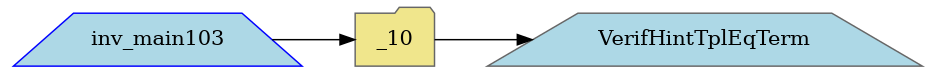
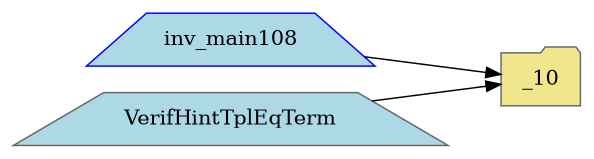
(158, 40) -> (231, 40)
(476, 40) -> (429, 94)
